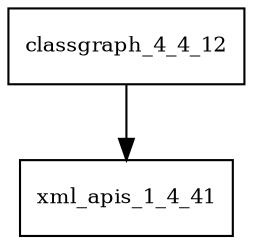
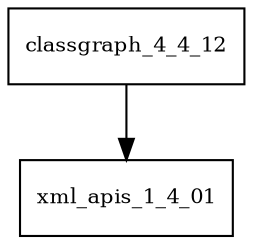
(126, 198) -> (126, 198)
